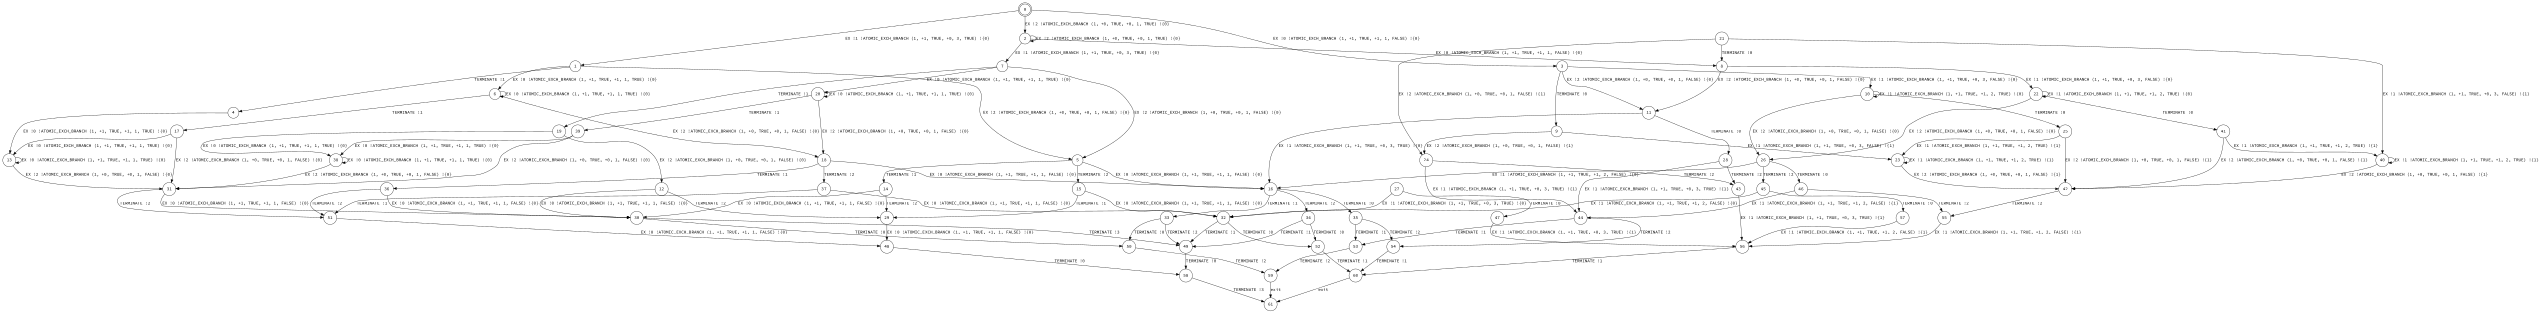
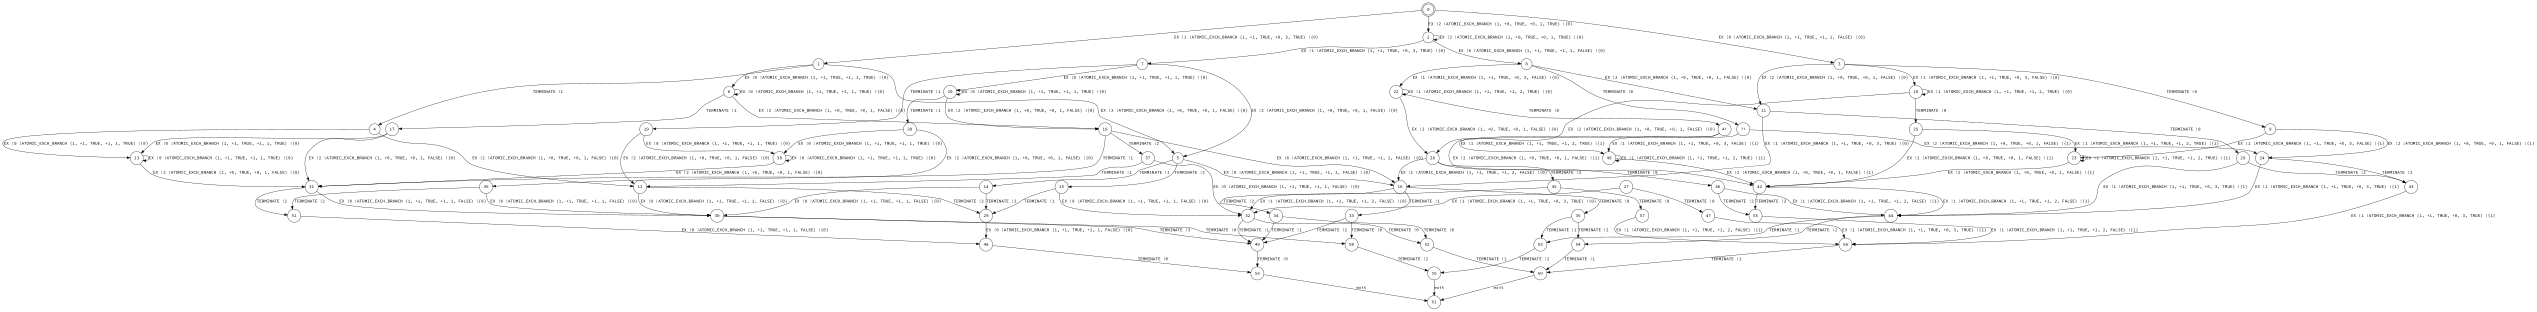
(1722, 51) -> (1630, 106)
none -> (500, 172)
none -> (1880, 189)
(576, 196) -> (898, 182)
(1249, 290) -> (1361, 288)
